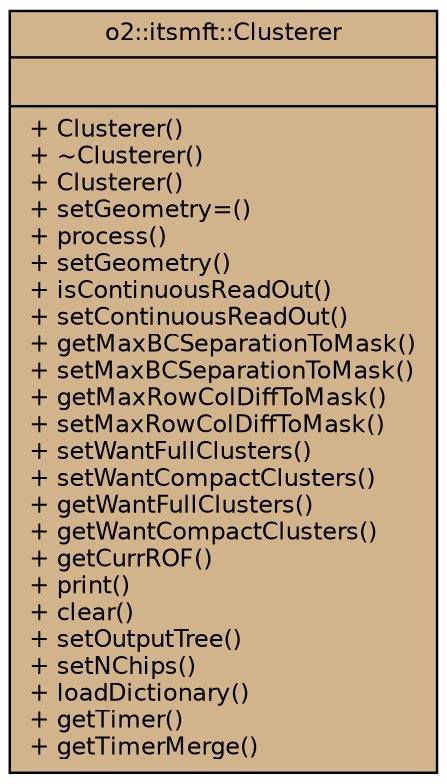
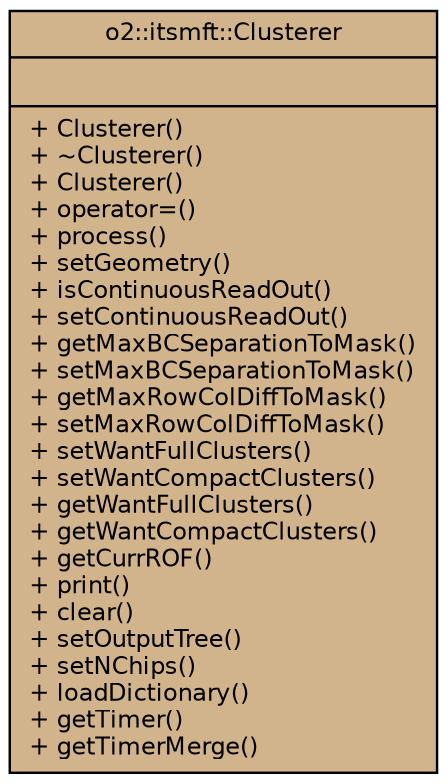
(140, 210) -> (114, 210)
